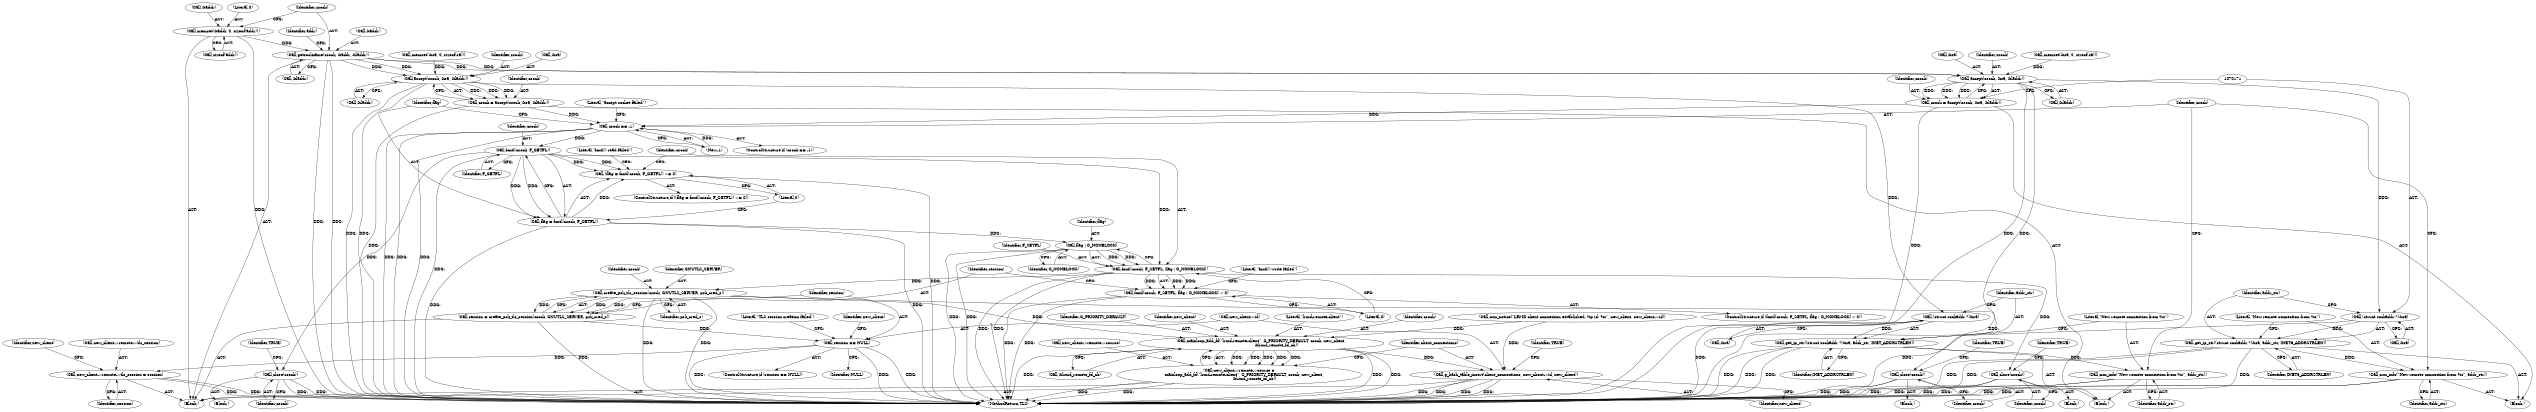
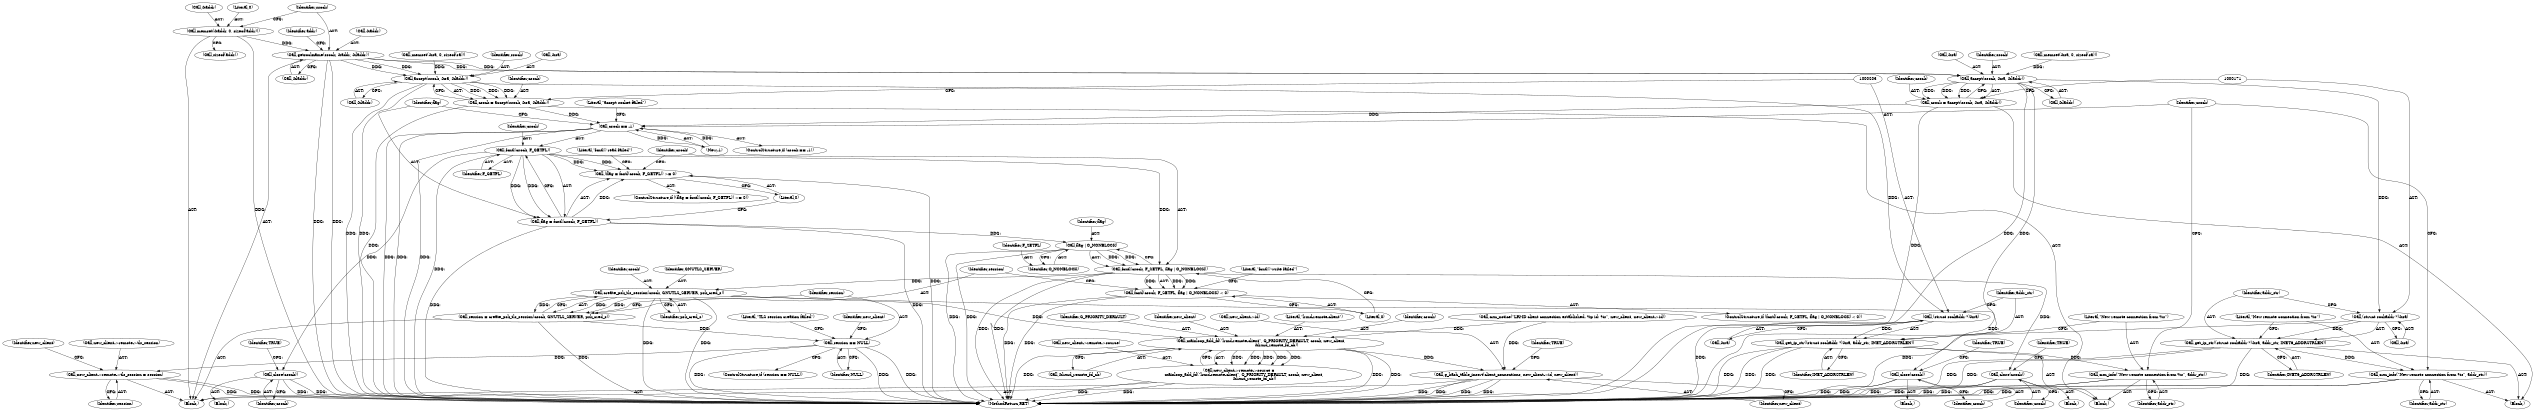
(224, 45) -> none
none -> (1868, 79)
(2233, 79) -> (2233, 79)
(581, 139) -> (581, 139)
(663, 139) -> (663, 139)
(509, 162) -> (509, 162)
(1076, 259) -> (1024, 259)
(1062, 324) -> (837, 361)
(1429, 343) -> none
(817, 358) -> (817, 358)
(1009, 404) -> (1009, 404)
